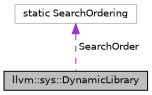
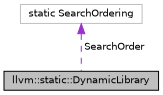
(76, 81) -> (81, 81)
